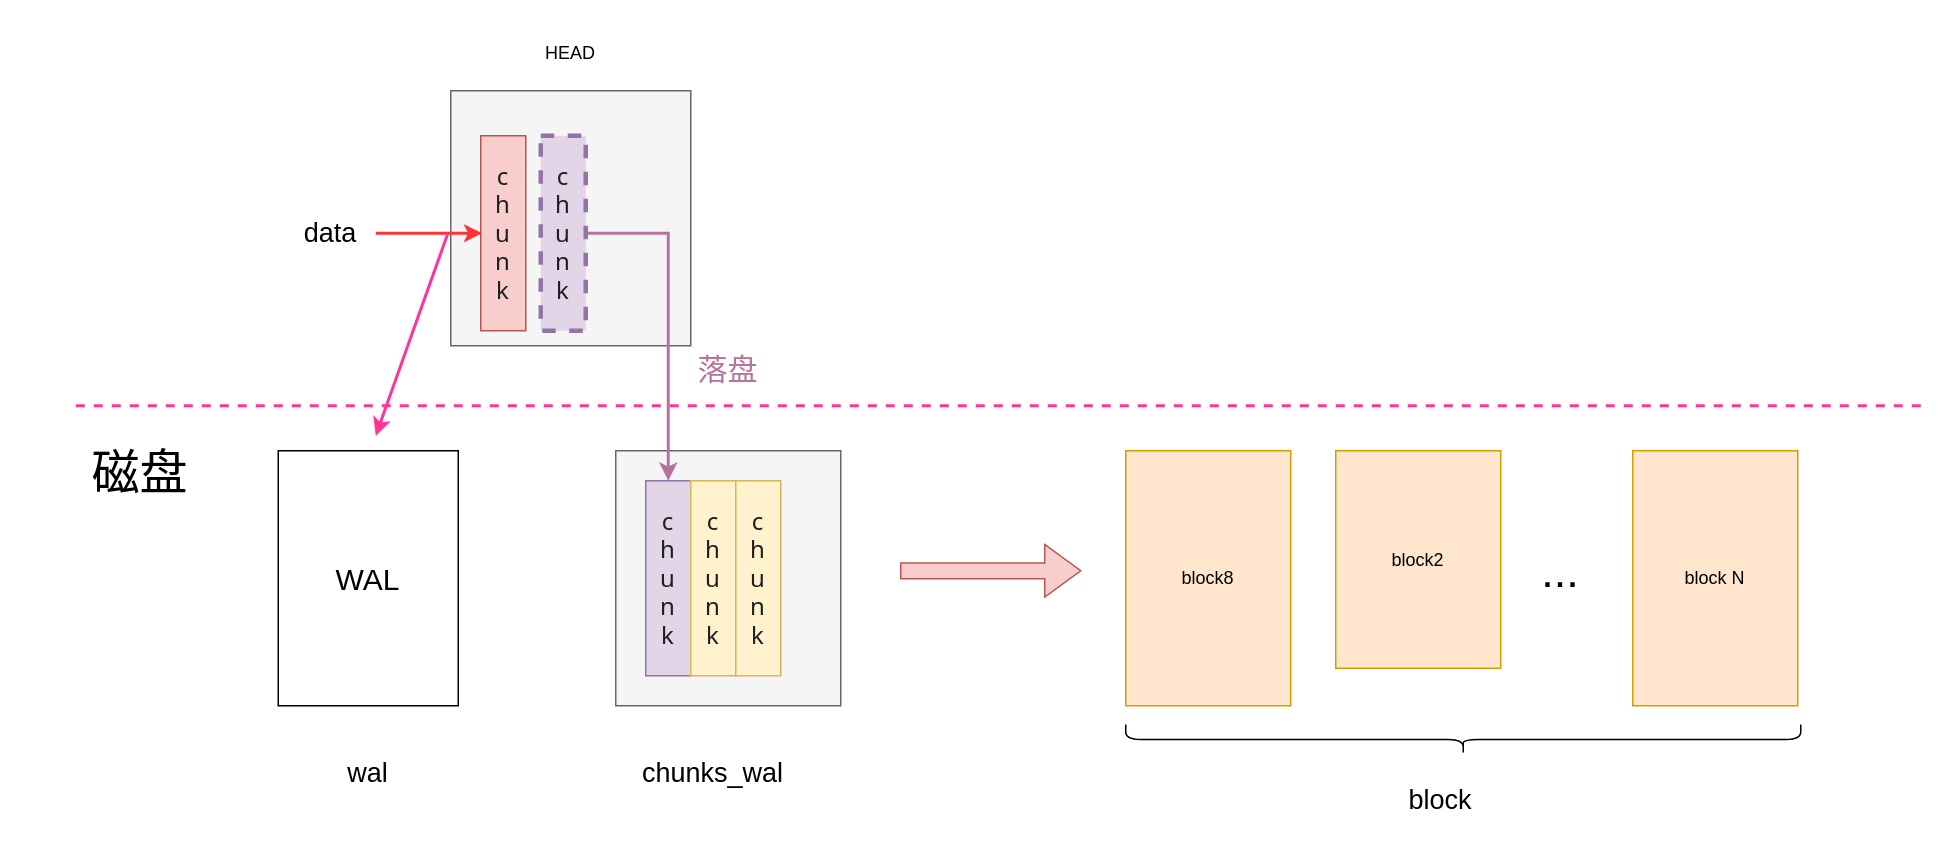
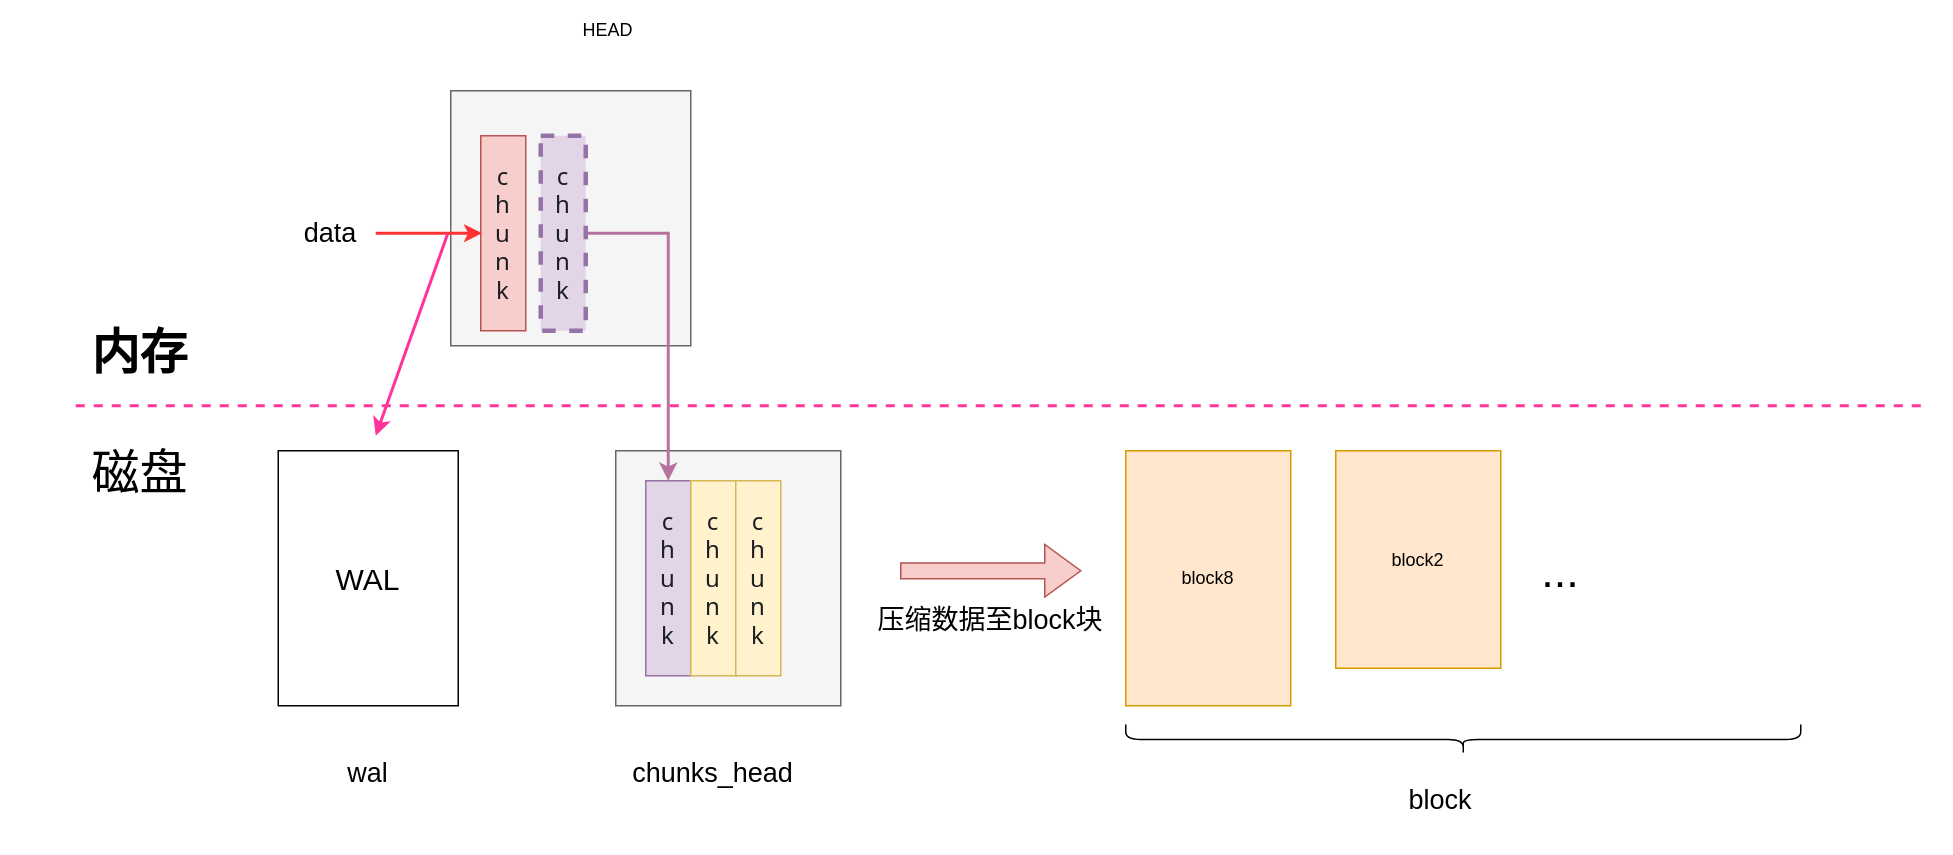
(571, 53) -> (608, 31)
none -> (140, 353)
(728, 368) -> none
(1715, 578) -> none
none -> (991, 620)
(713, 773) -> (713, 773)
